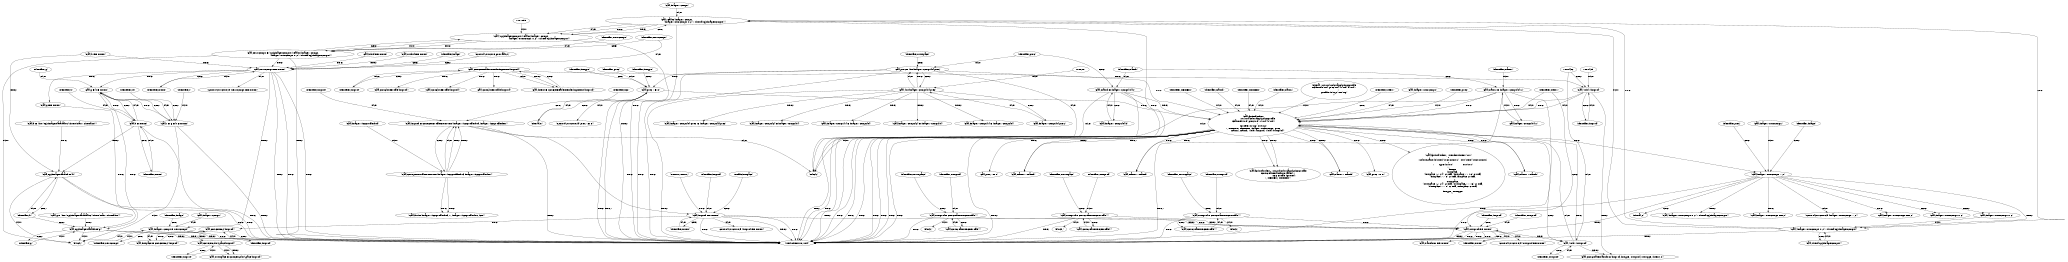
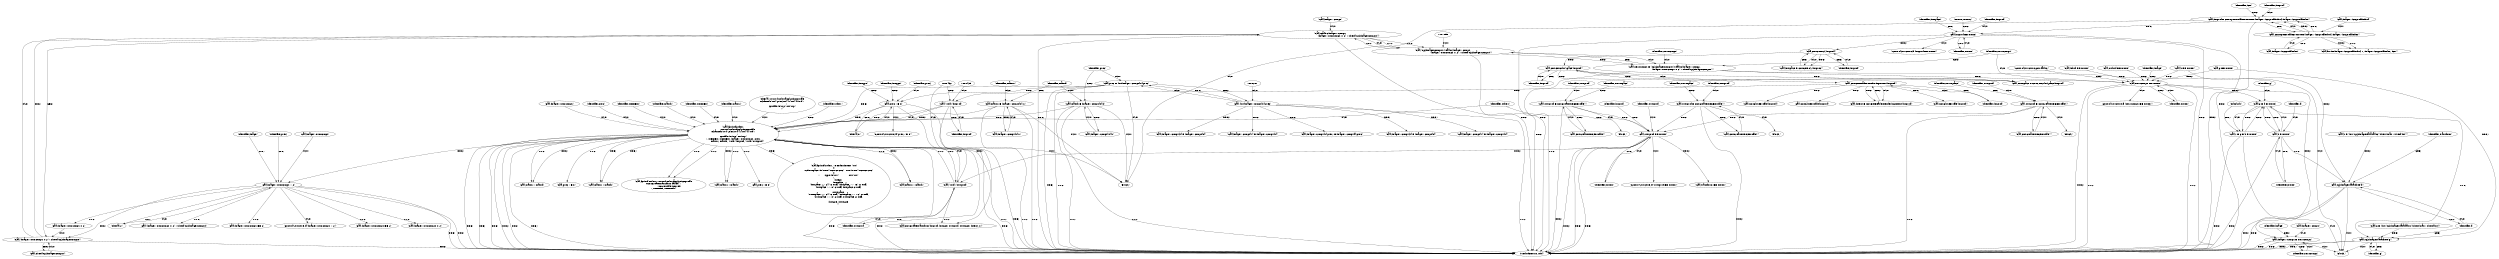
none -> (2282, 51)
(917, 54) -> none
(140, 73) -> (2186, 75)
none -> (1686, 80)
none -> (1839, 80)
(128, 90) -> (2236, 104)
(184, 90) -> none
(1049, 124) -> none
none -> (2440, 134)
(743, 174) -> (1930, 19)
(702, 208) -> (1966, 26)
none -> (197, 209)
(1182, 221) -> none
(157, 243) -> (1801, 68)
